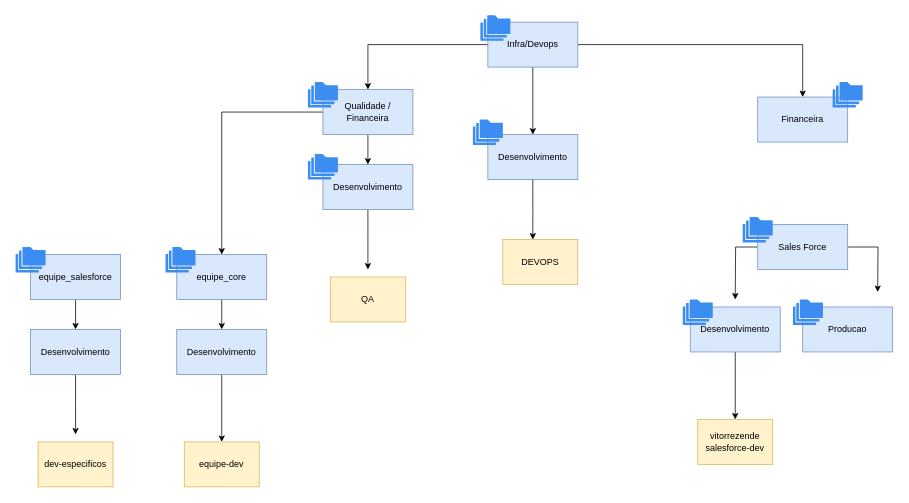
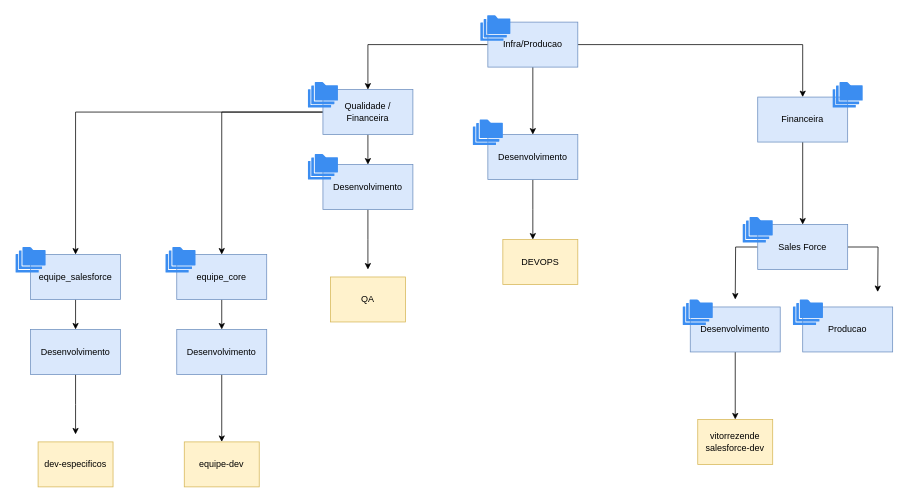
(533, 45) -> (533, 45)
none -> (75, 179)
none -> (803, 180)
